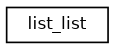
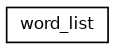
(57, 25) -> (57, 25)
